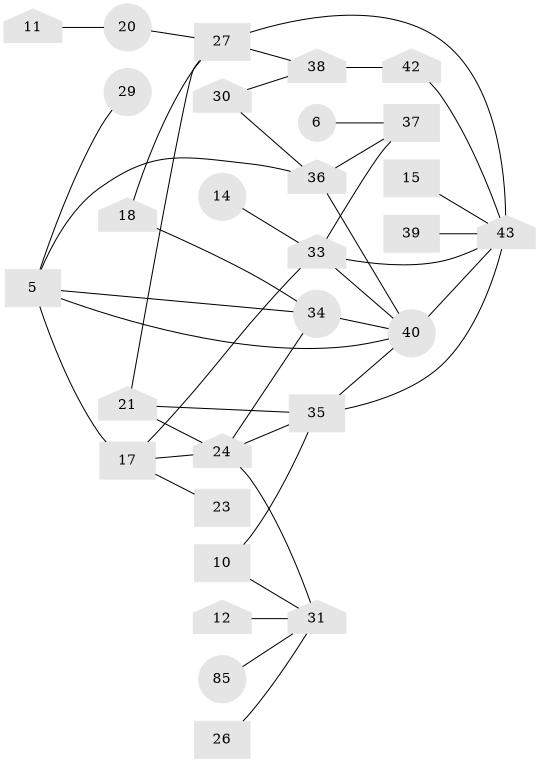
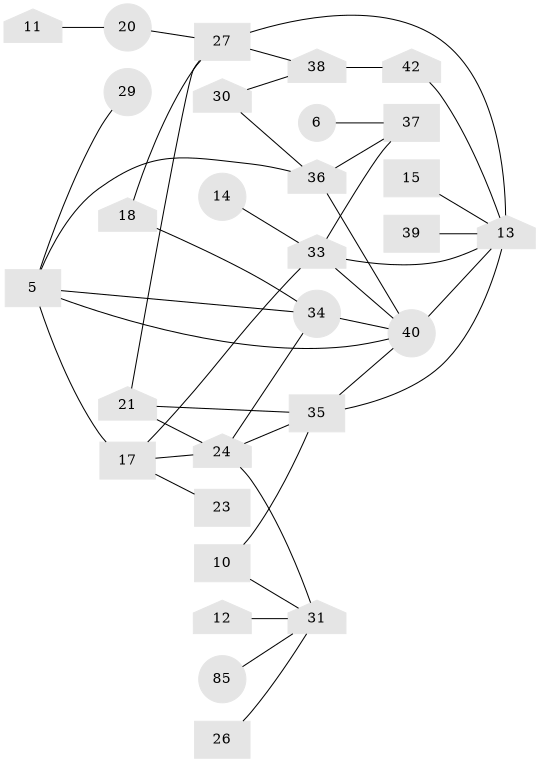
(506, 234) -> (506, 234)
